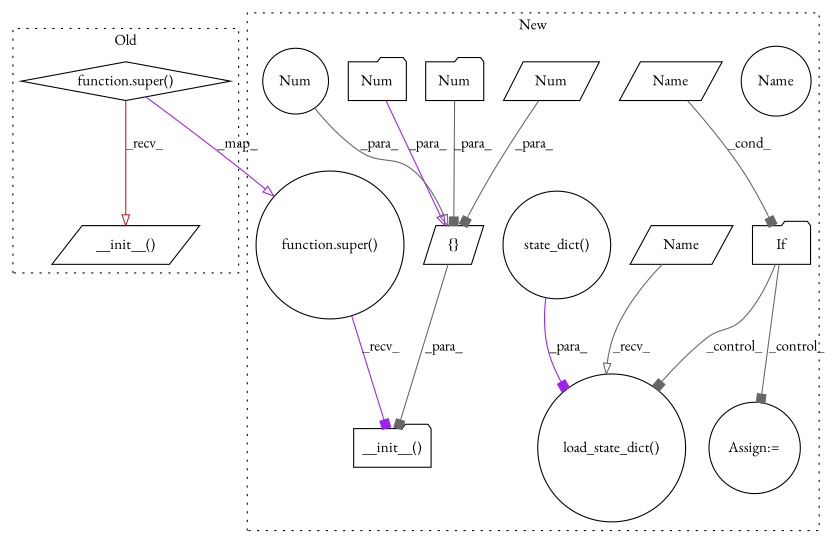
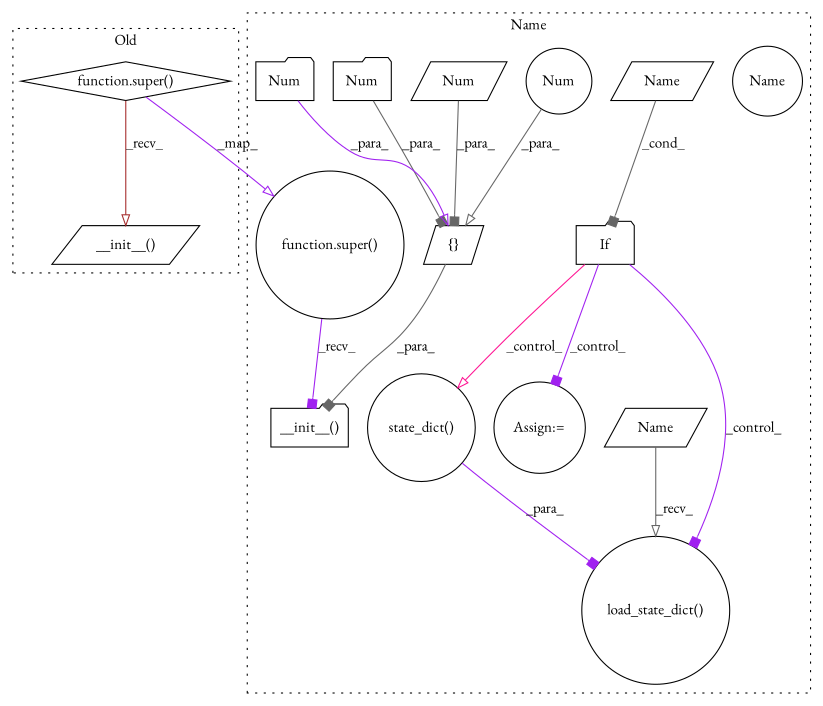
(533, 25) -> (529, 25)
none -> (524, 321)
(771, 328) -> (579, 320)
(727, 329) -> (721, 387)
